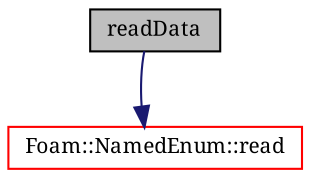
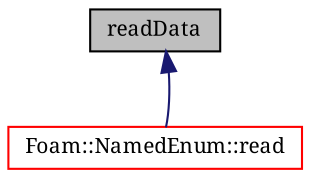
(141, 79) -> (169, 100)
